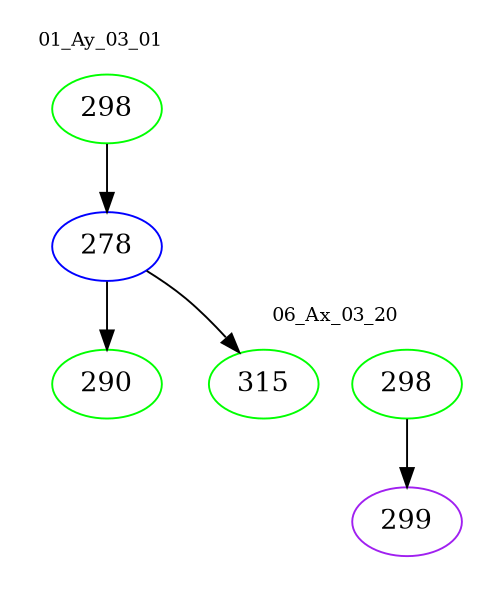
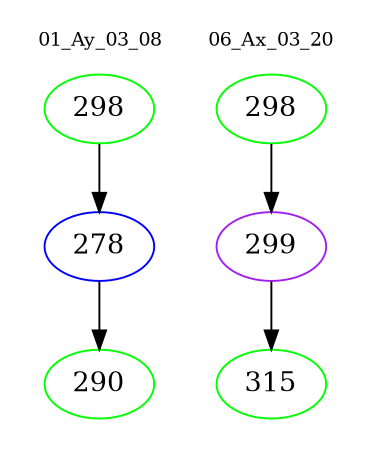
(100, 41) -> (100, 41)
(206, 317) -> (271, 306)
